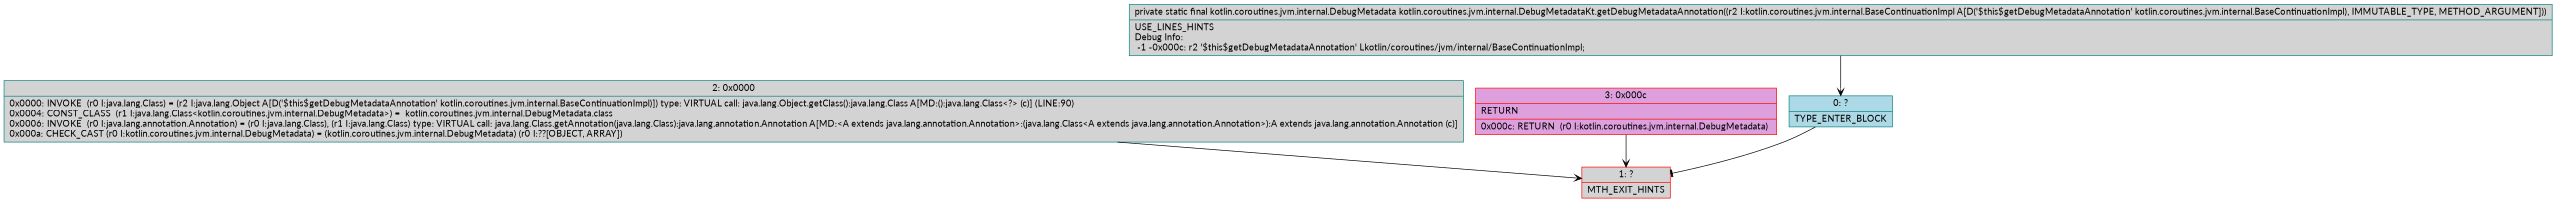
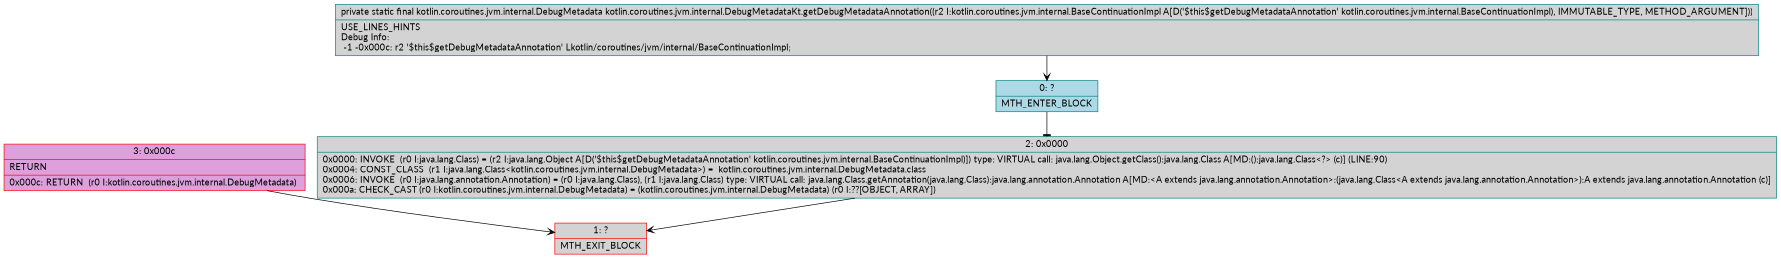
(1841, 119) -> (1047, 104)
(1746, 155) -> (1047, 122)
(1626, 190) -> (601, 246)
